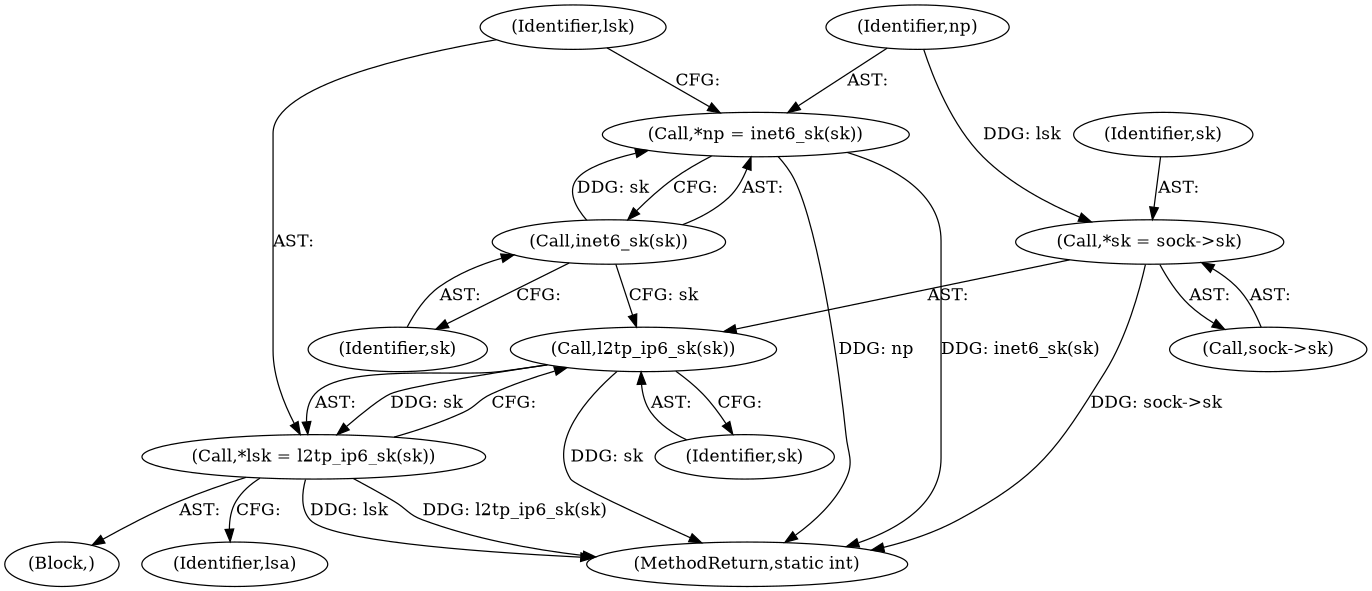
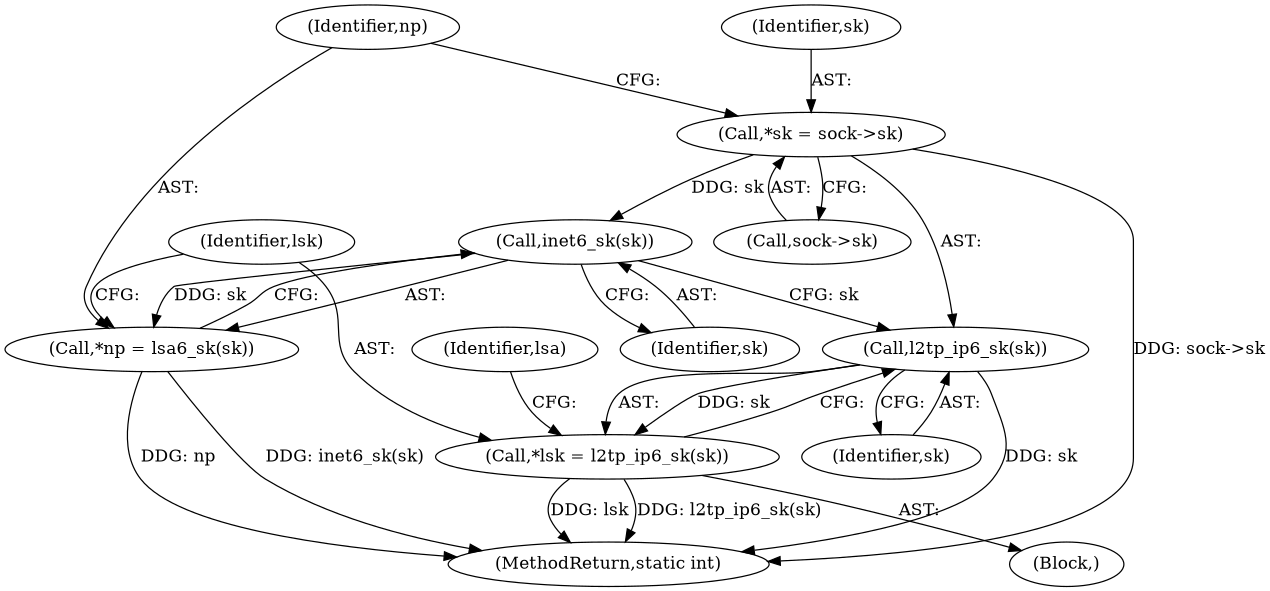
(756, 135) -> (152, 349)
(1023, 135) -> (641, 81)
none -> (686, 182)
(1213, 296) -> (848, 188)
(237, 499) -> (526, 404)
